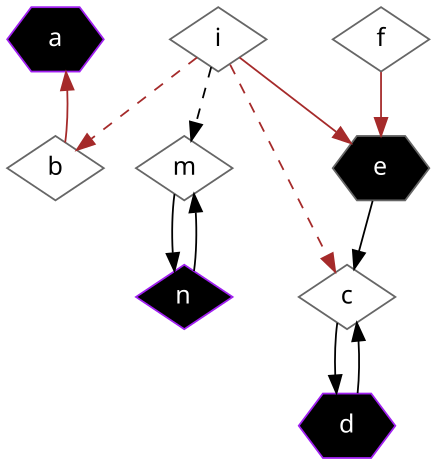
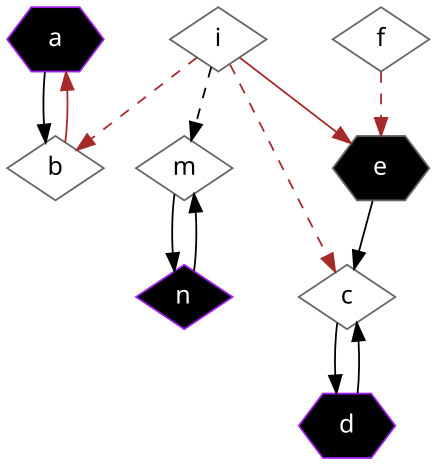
(381, 95) -> (381, 95)
none -> (43, 98)
